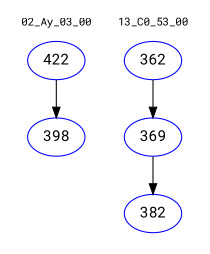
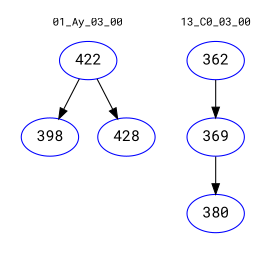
(57, 23) -> (88, 23)
(154, 23) -> (216, 23)
none -> (126, 137)
(153, 214) -> (216, 214)
